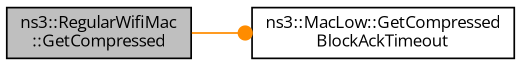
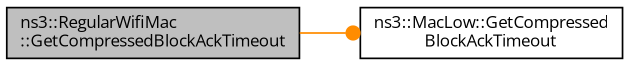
(99, 33) -> (153, 33)
